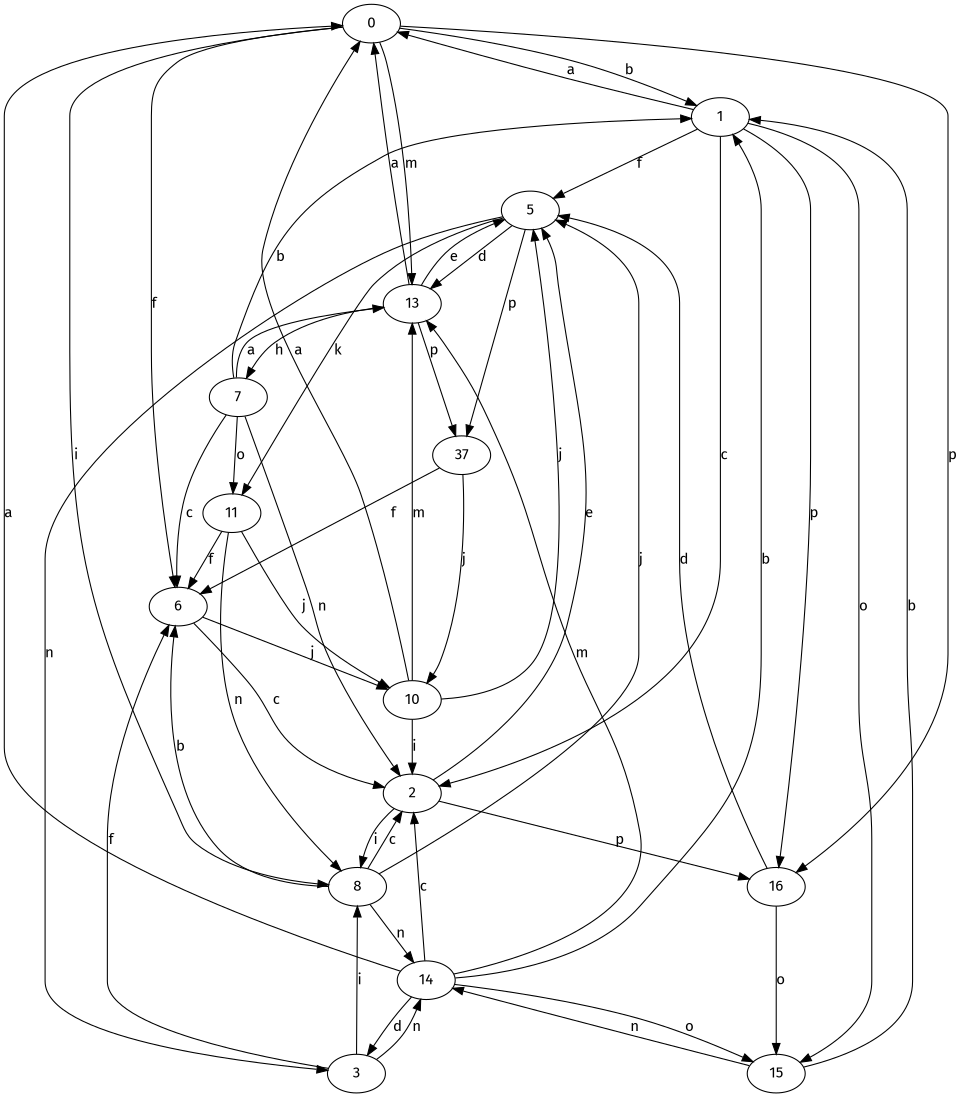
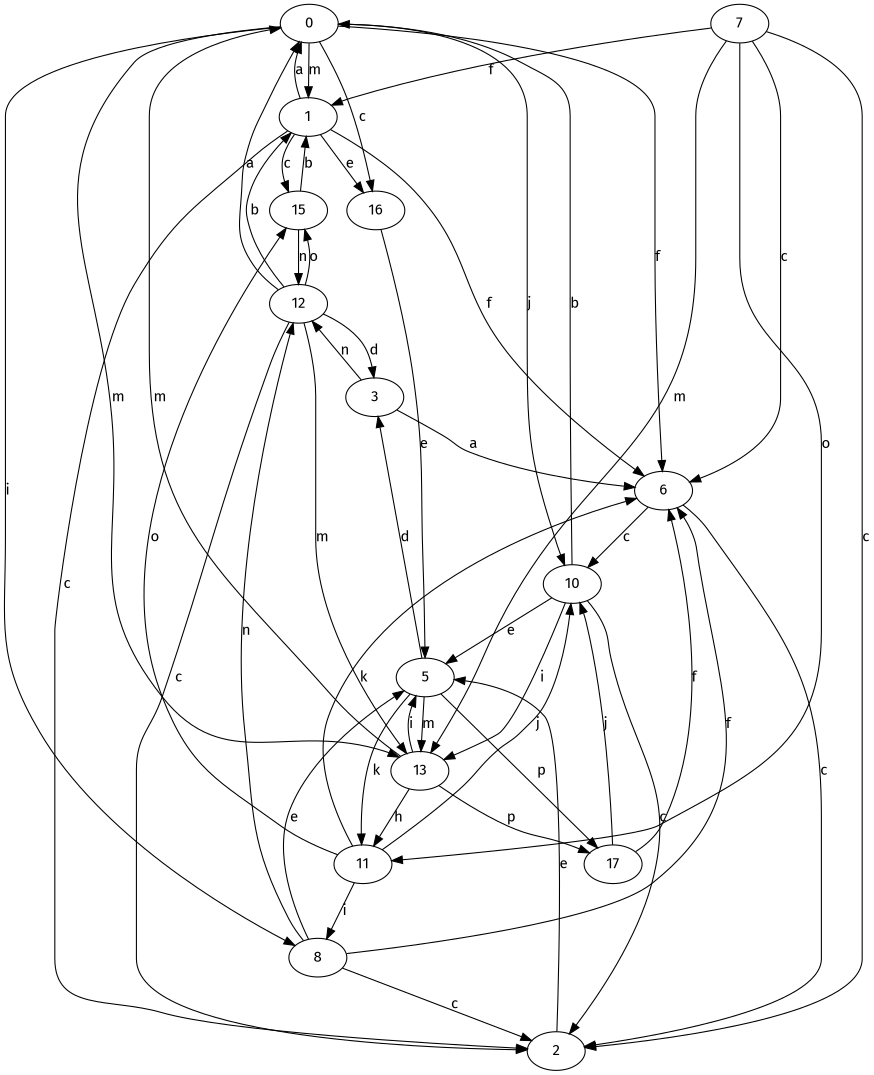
(630, 70) -> (315, 70)
(630, 161) -> (477, 302)
(395, 164) -> (161, 397)
none -> (527, 222)
(281, 257) -> (491, 70)
(454, 257) -> (411, 724)
(483, 257) -> (429, 724)
(303, 327) -> (394, 813)
(251, 351) -> (680, 397)
(298, 351) -> (575, 304)
(462, 455) -> (613, 864)
(560, 455) -> (511, 631)
(953, 455) -> (362, 117)
(419, 513) -> (542, 677)
(814, 513) -> (350, 164)
(211, 560) -> (364, 677)
(641, 560) -> (294, 818)
(684, 560) -> (424, 444)
(323, 607) -> (866, 537)
(864, 607) -> (287, 164)
(50, 653) -> (405, 537)
(312, 653) -> (627, 537)
(239, 700) -> (345, 911)
(181, 747) -> (729, 724)
(414, 747) -> (663, 818)
(375, 830) -> none
(589, 839) -> none
(111, 840) -> (474, 444)
(776, 975) -> (146, 574)
(426, 980) -> (299, 304)
(357, 986) -> none
